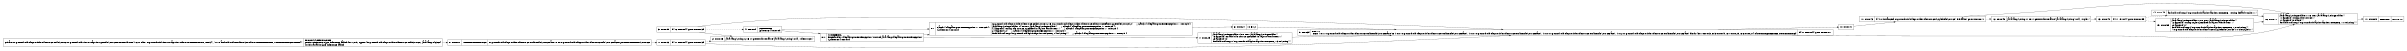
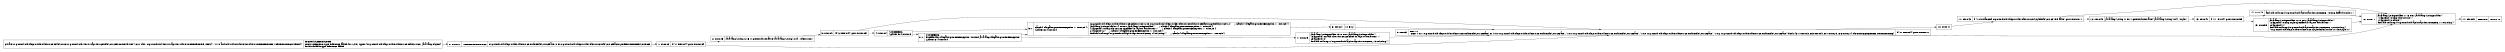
(715, 34) -> (811, 35)
